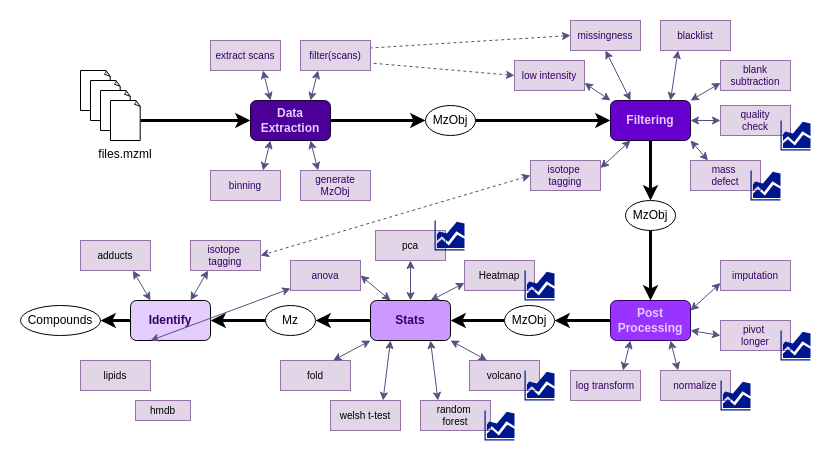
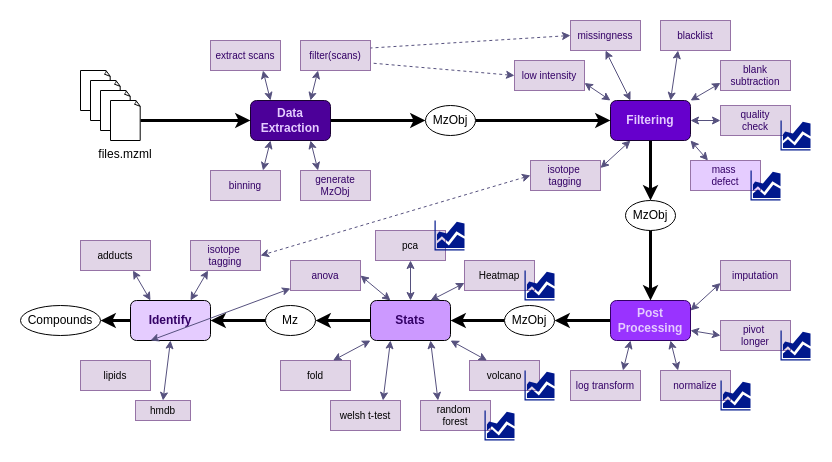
(726, 176) -> (726, 176)
none -> (167, 370)
